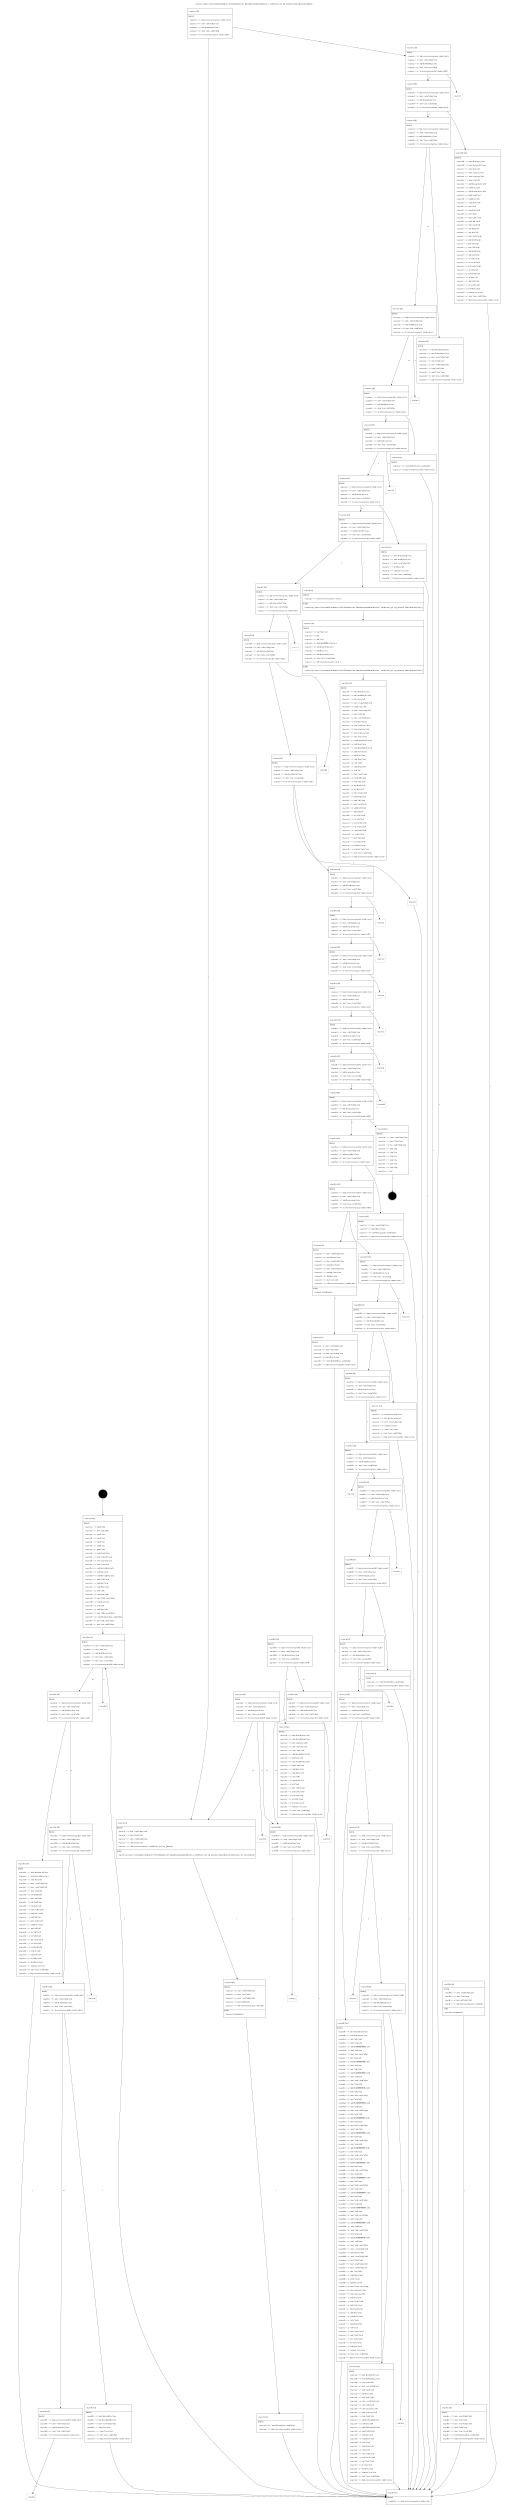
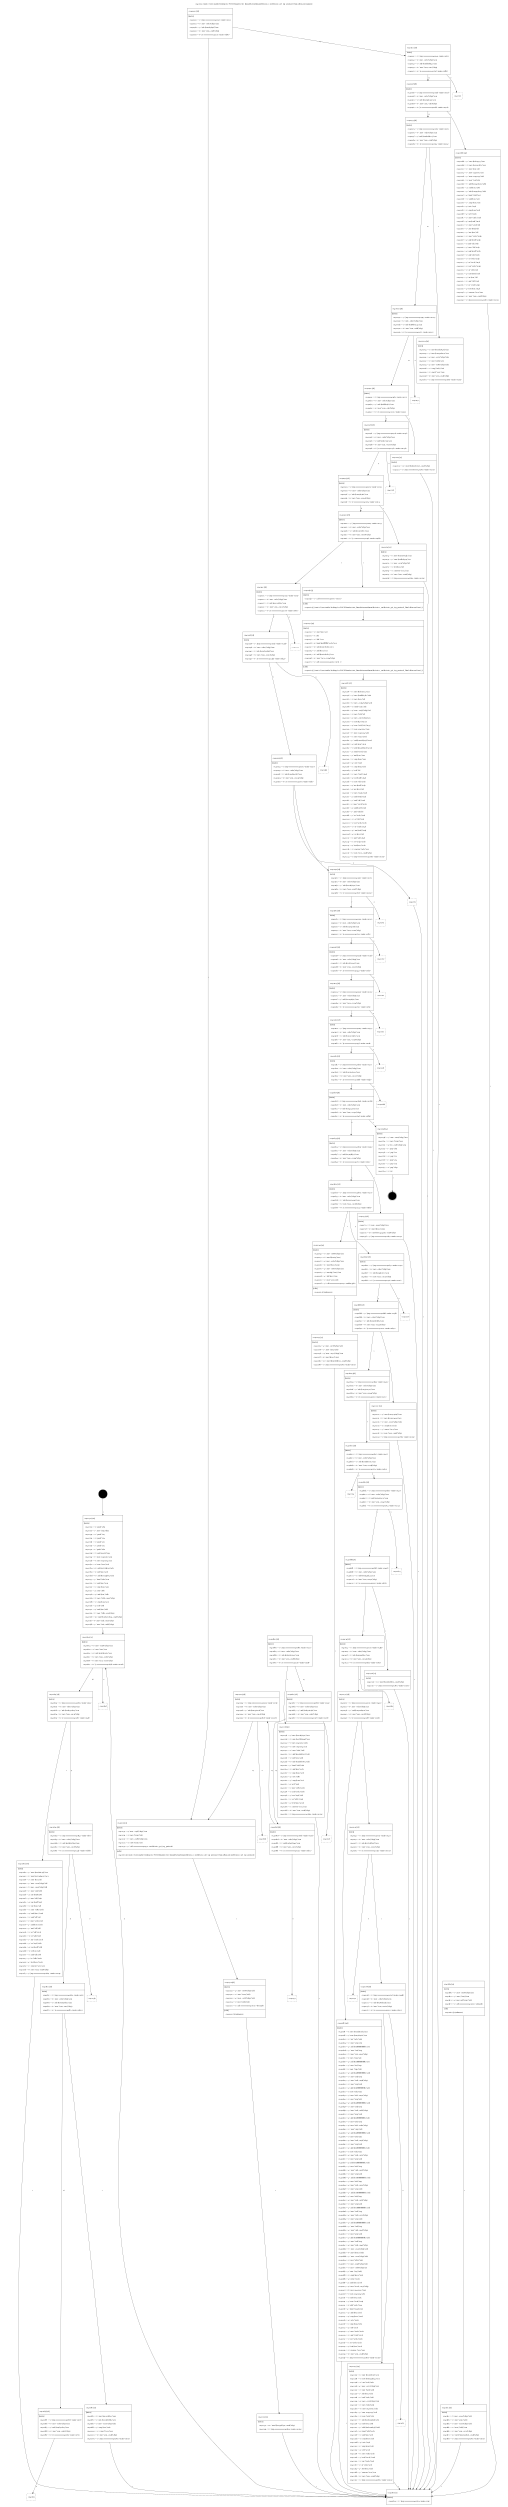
(264, 1774) -> (269, 1774)
